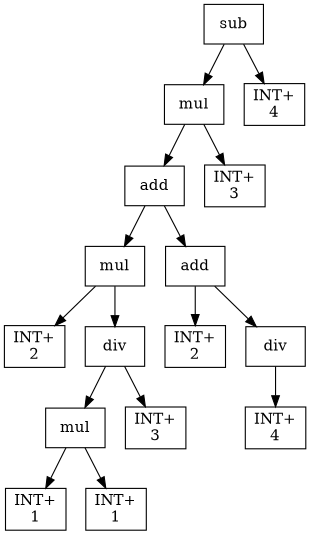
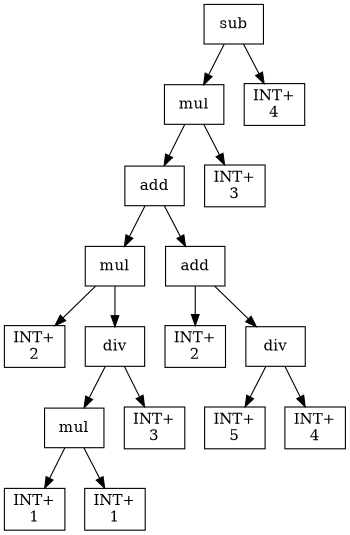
none -> (235, 428)
